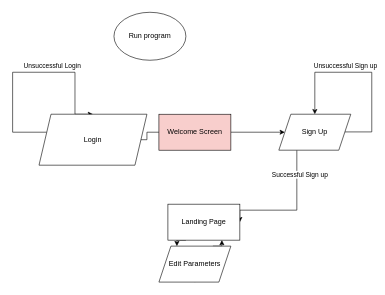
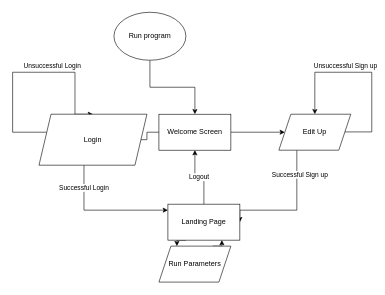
none -> (194, 87)
(195, 132) -> (195, 132)
(315, 132) -> (315, 132)
none -> (199, 177)
none -> (84, 187)
(195, 264) -> (195, 264)
